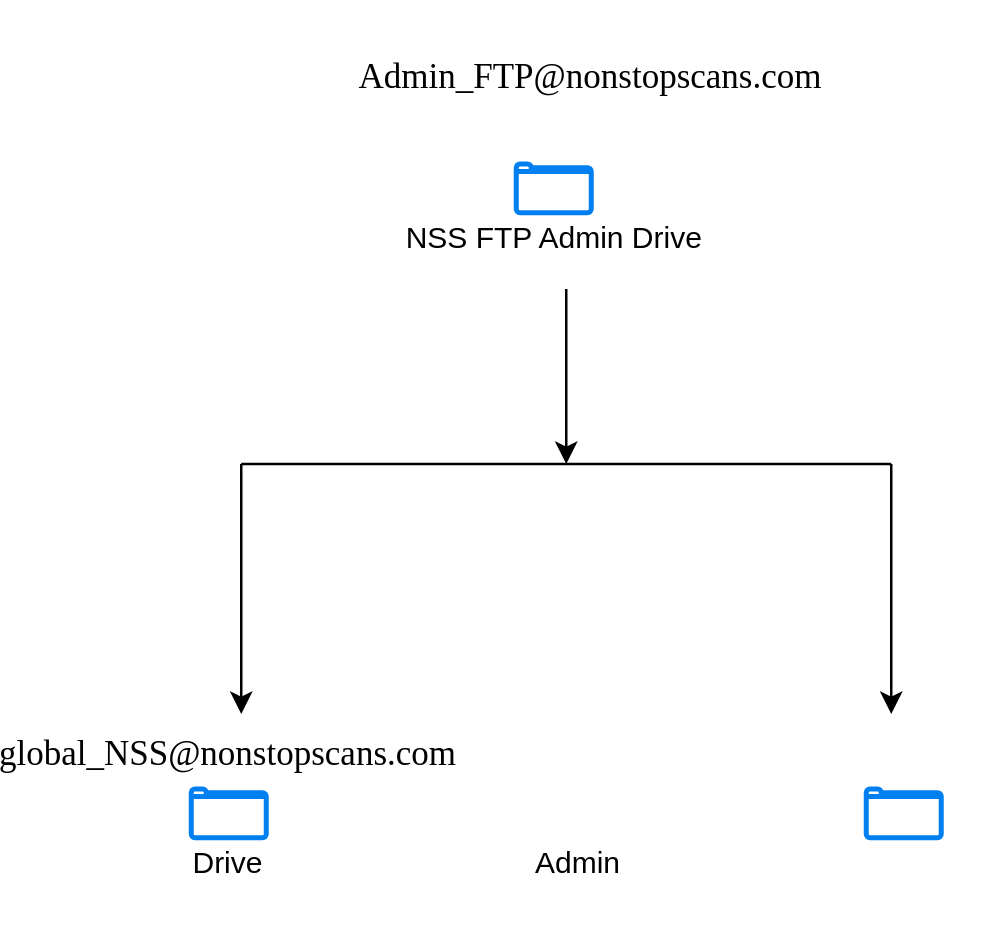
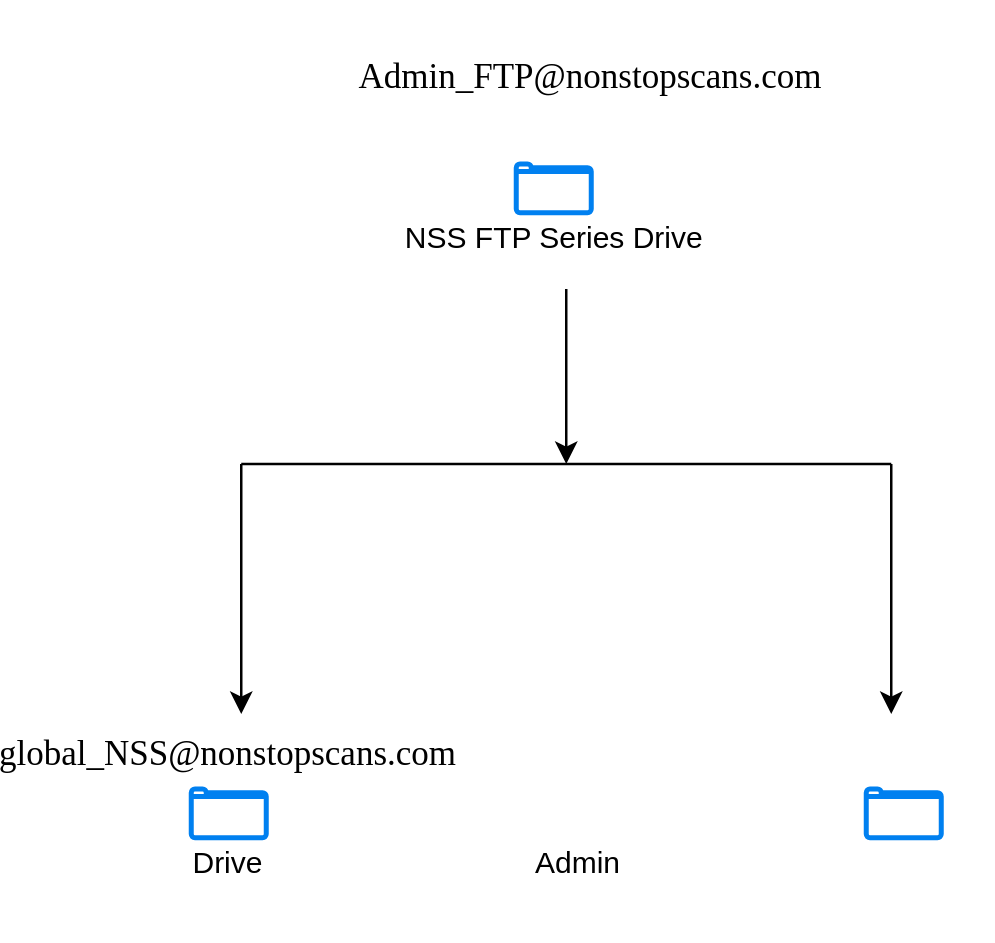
(555, 239) -> (555, 239)
